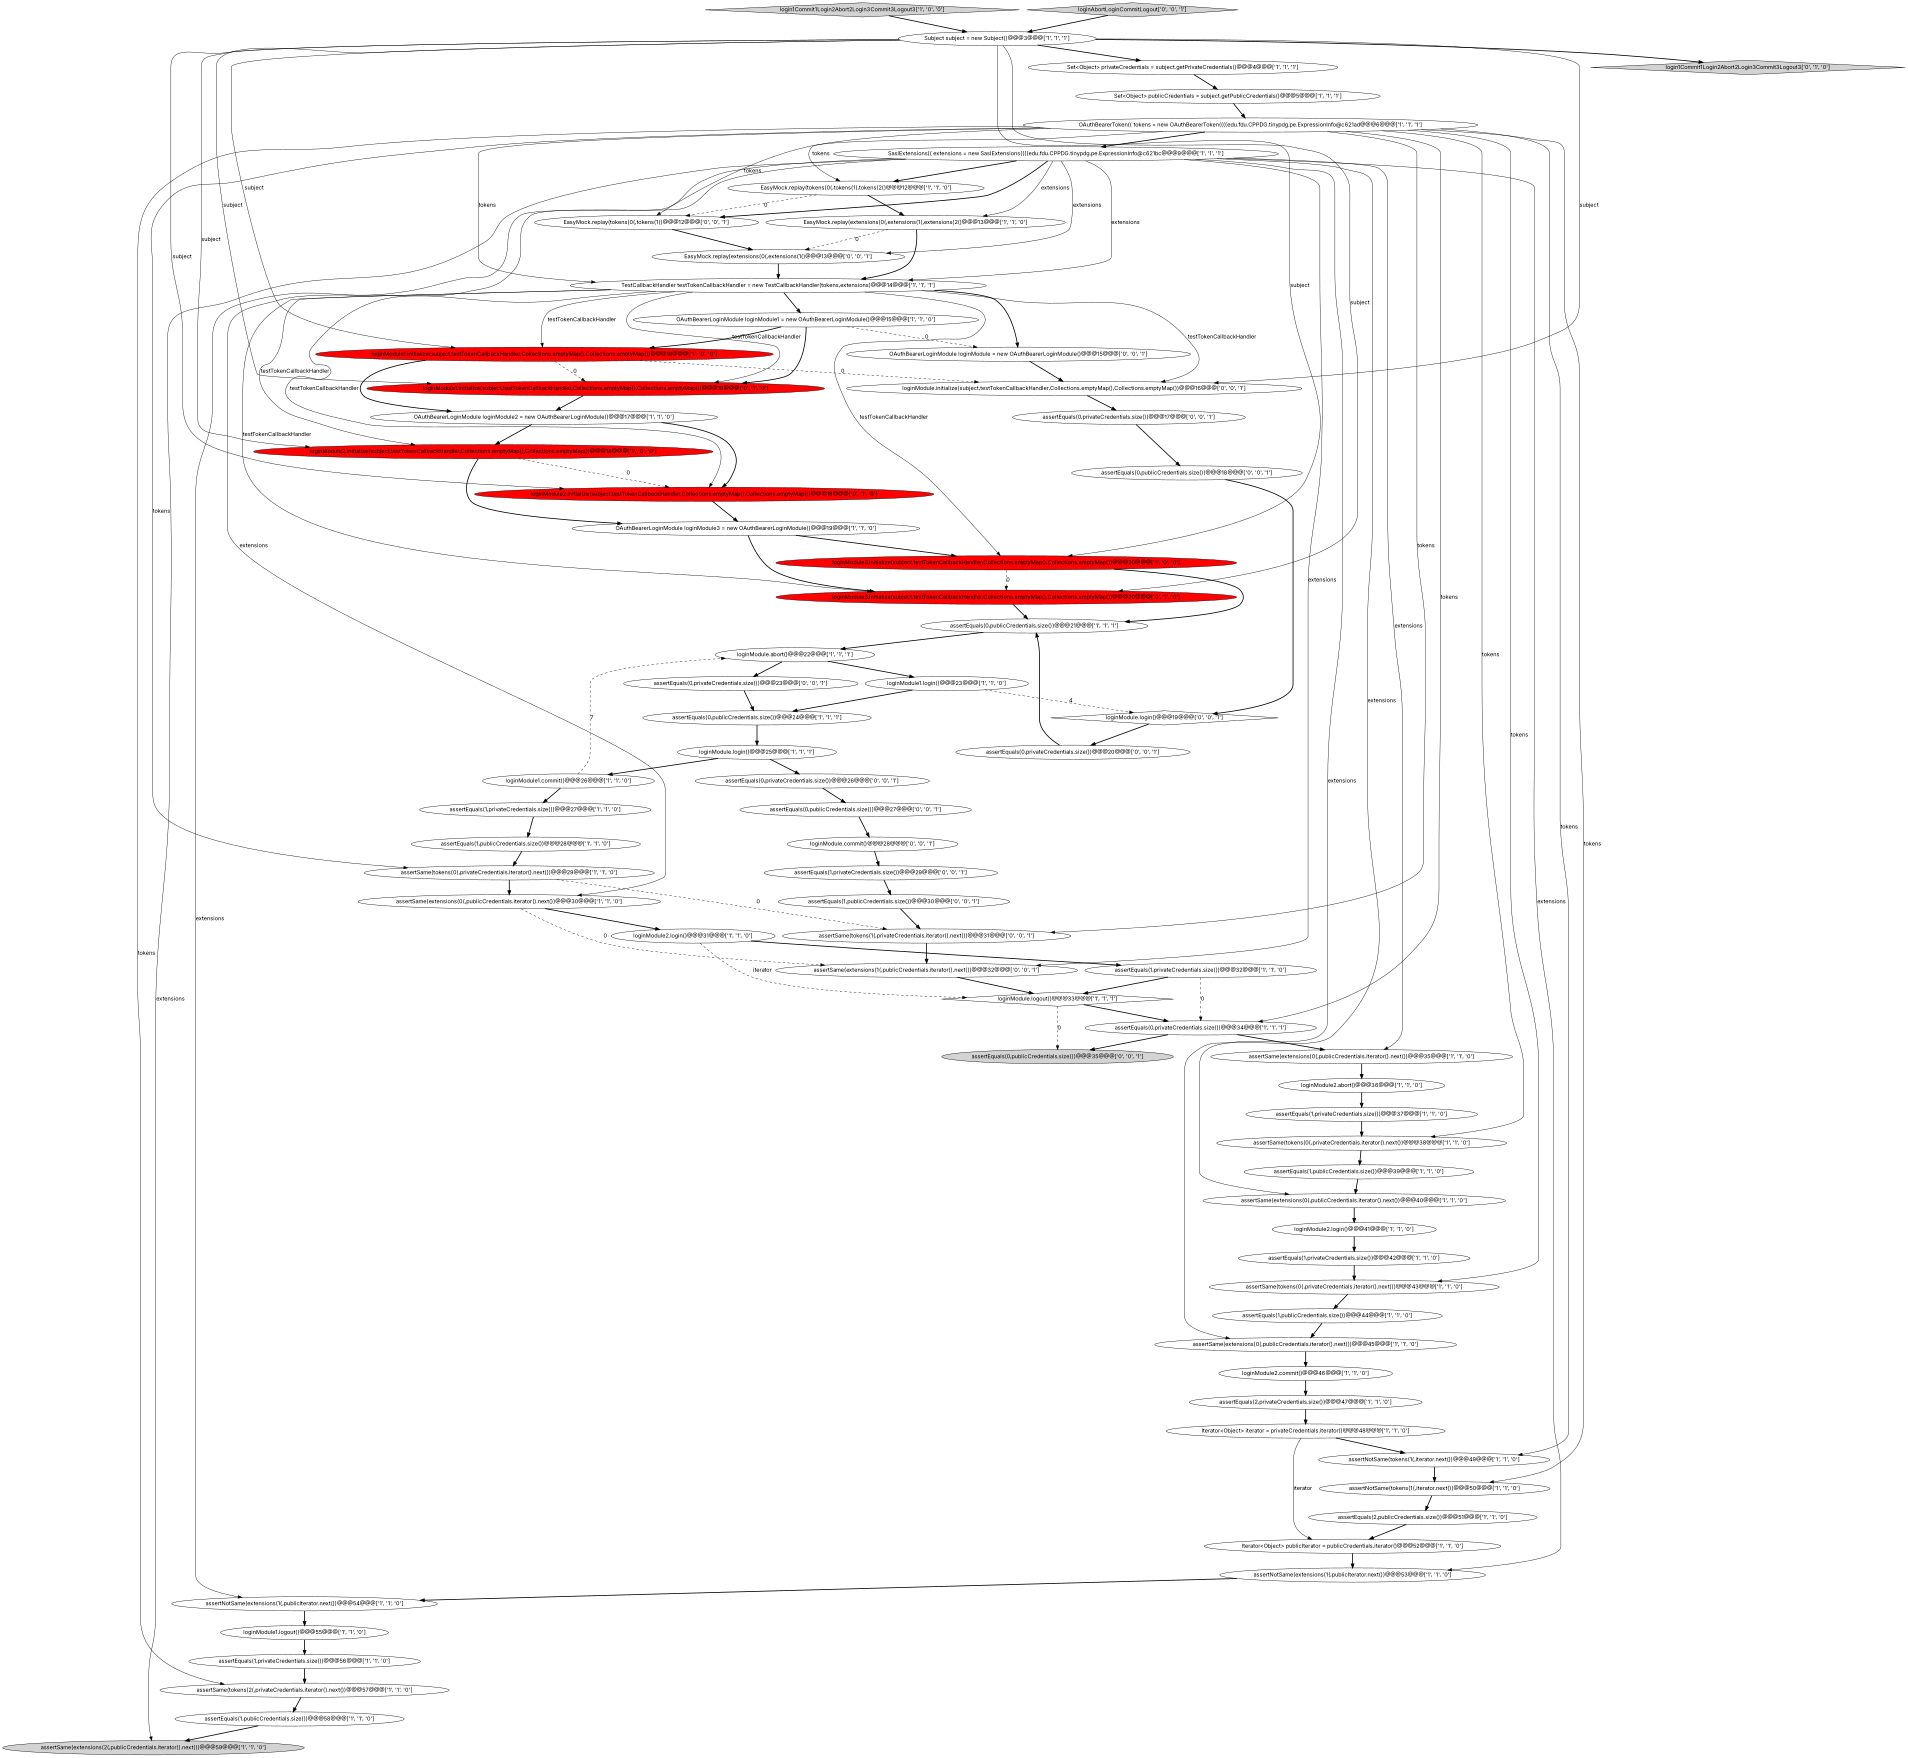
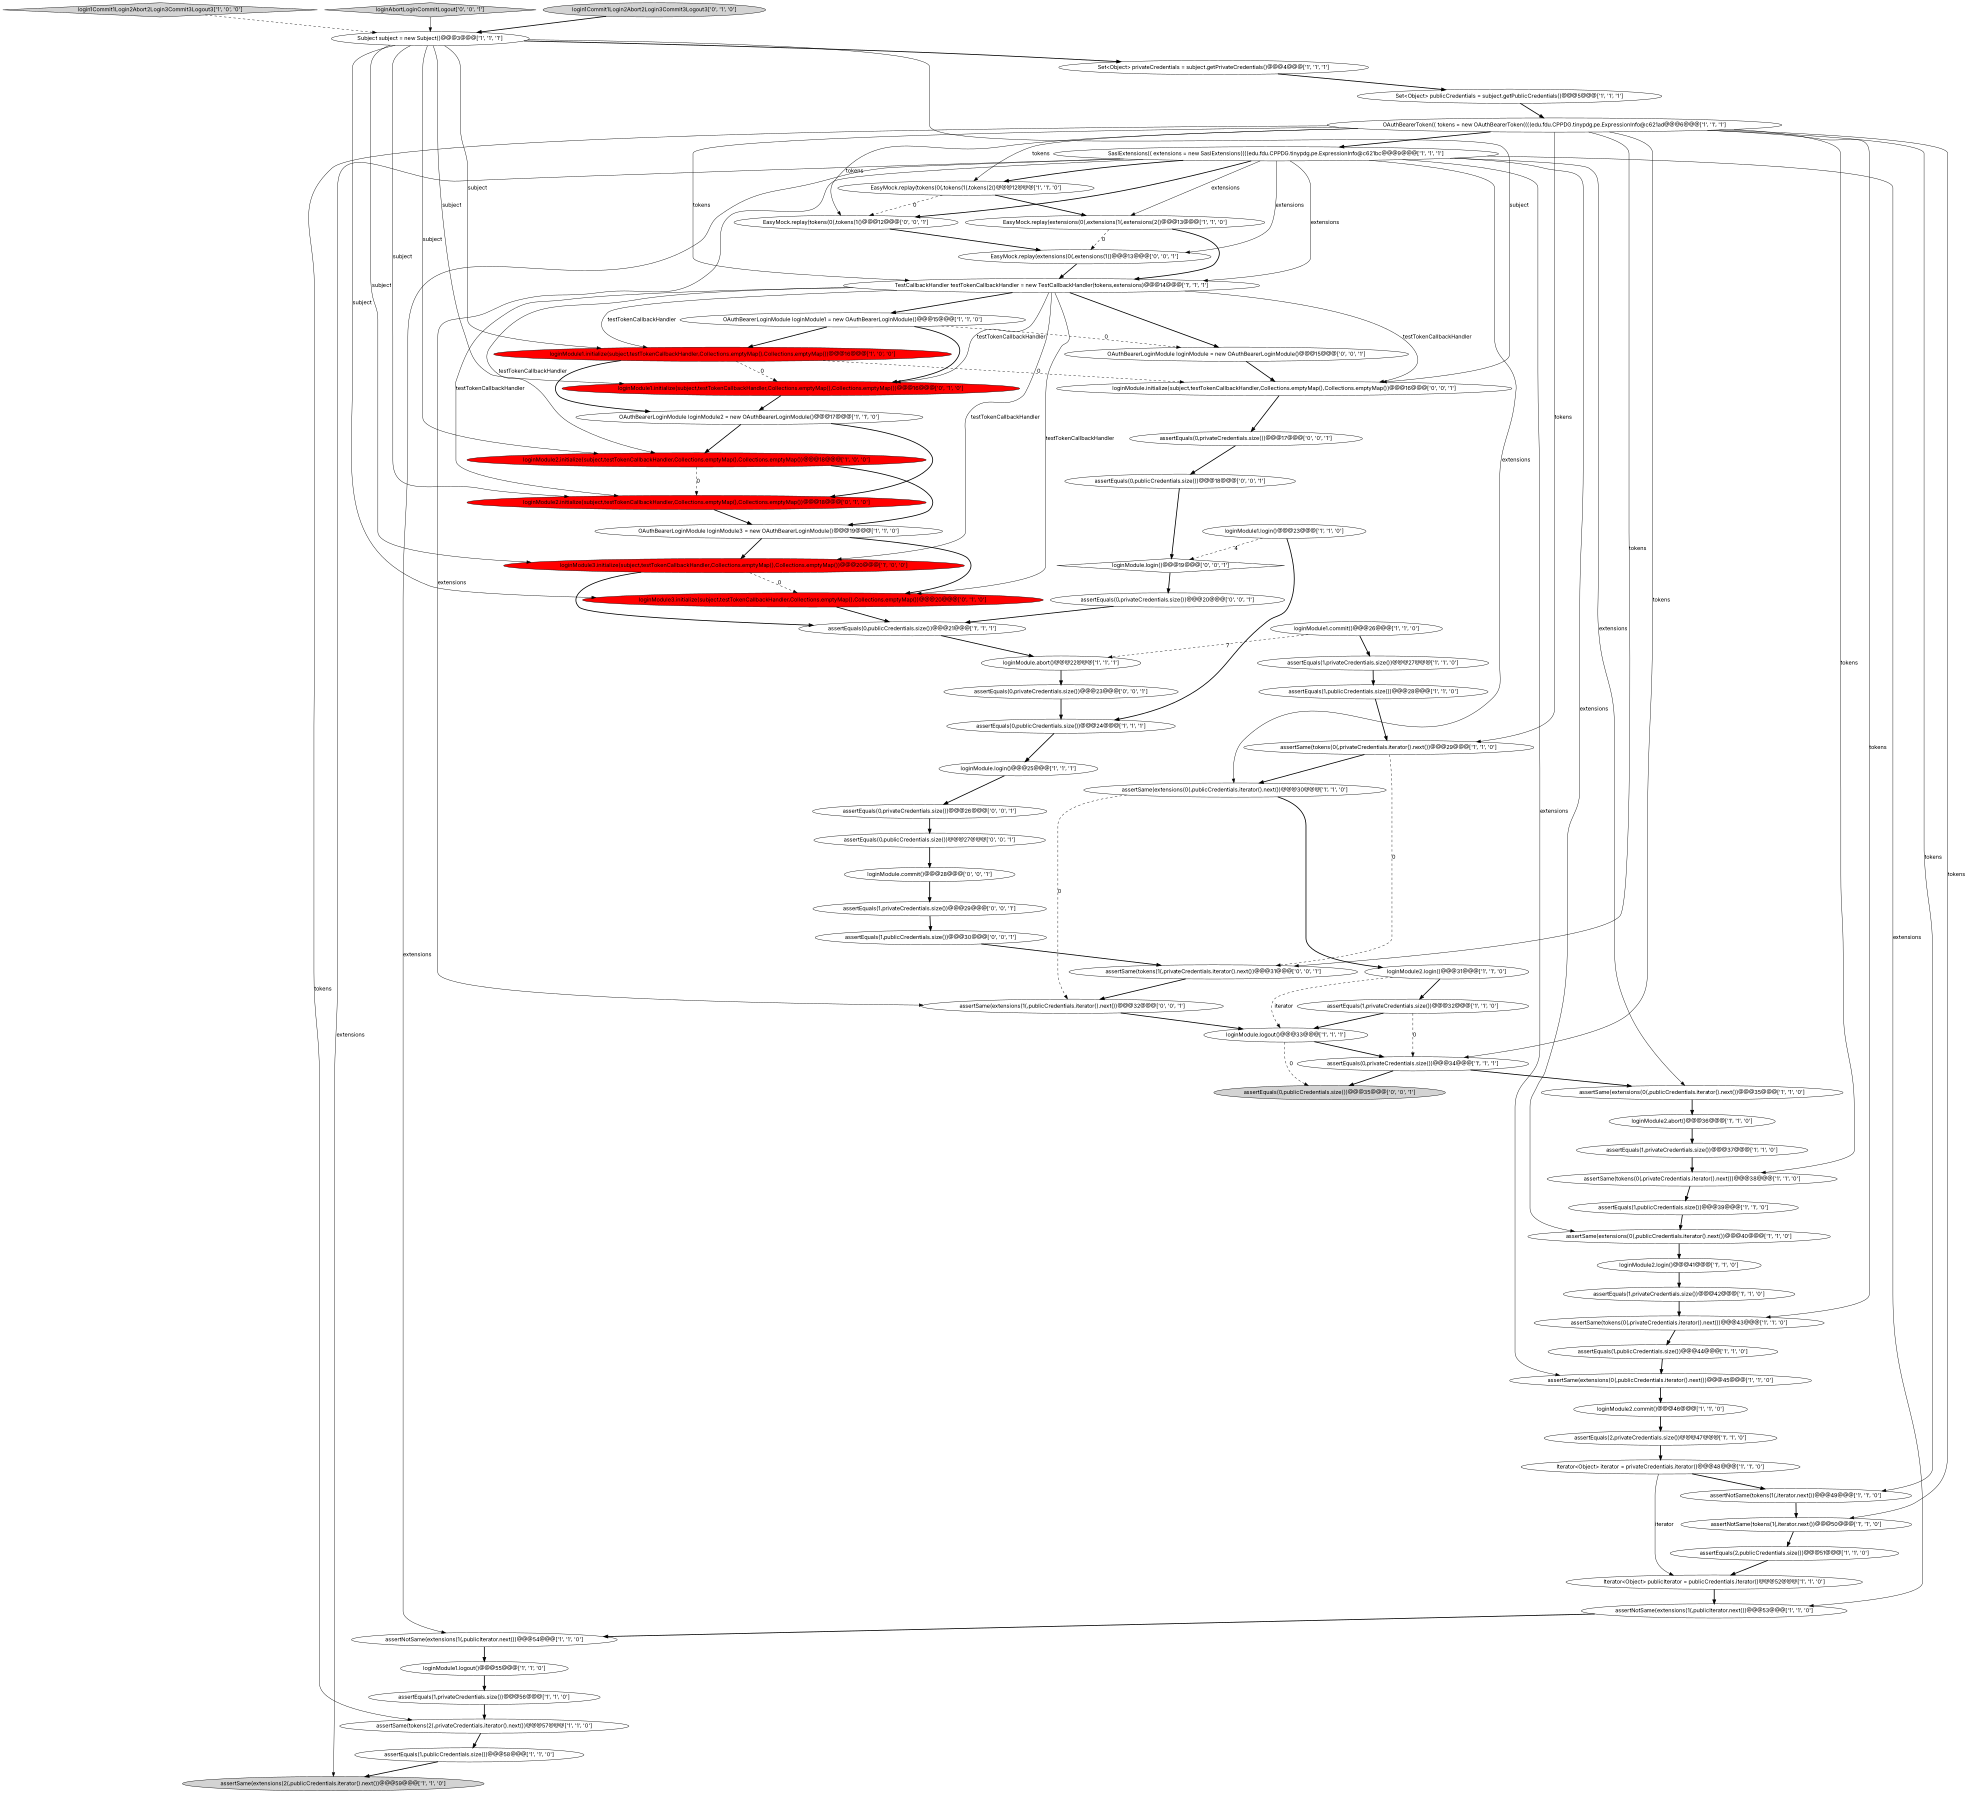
(926, 23) -> (289, 24)
(1070, 23) -> (430, 22)
(1533, 50) -> (544, 24)
(1748, 67) -> (654, 10)
(869, 669) -> none
(665, 766) -> none
(1058, 999) -> (1286, 1035)
